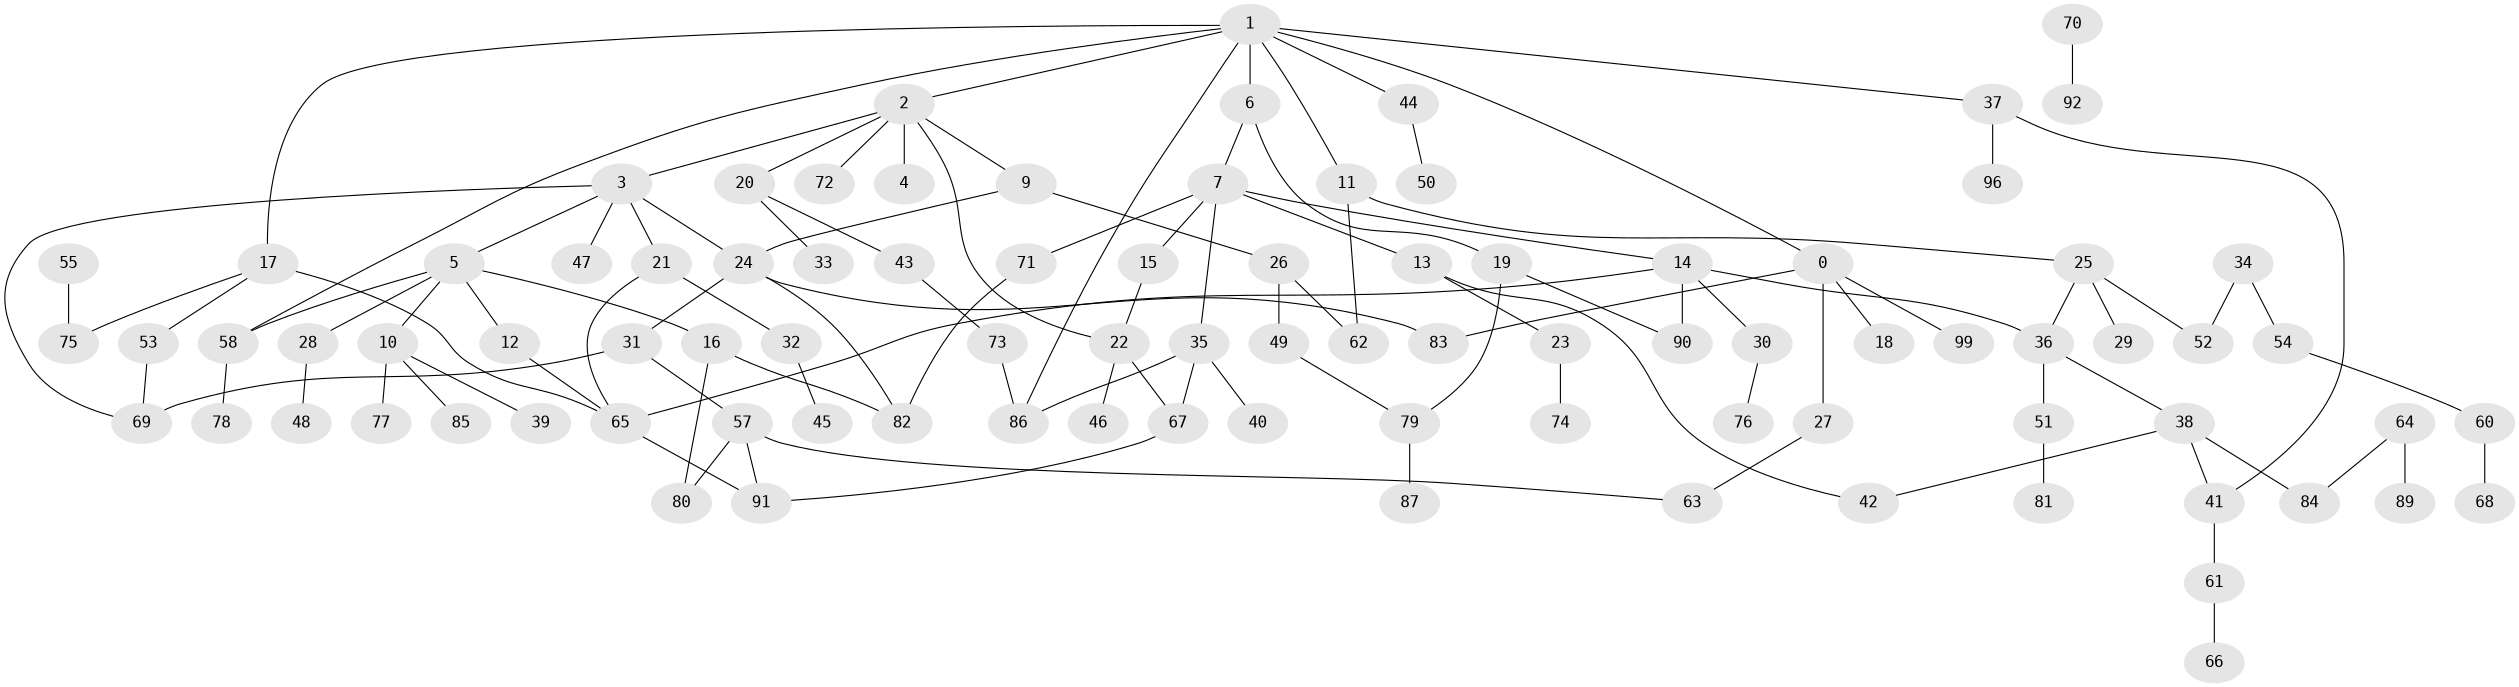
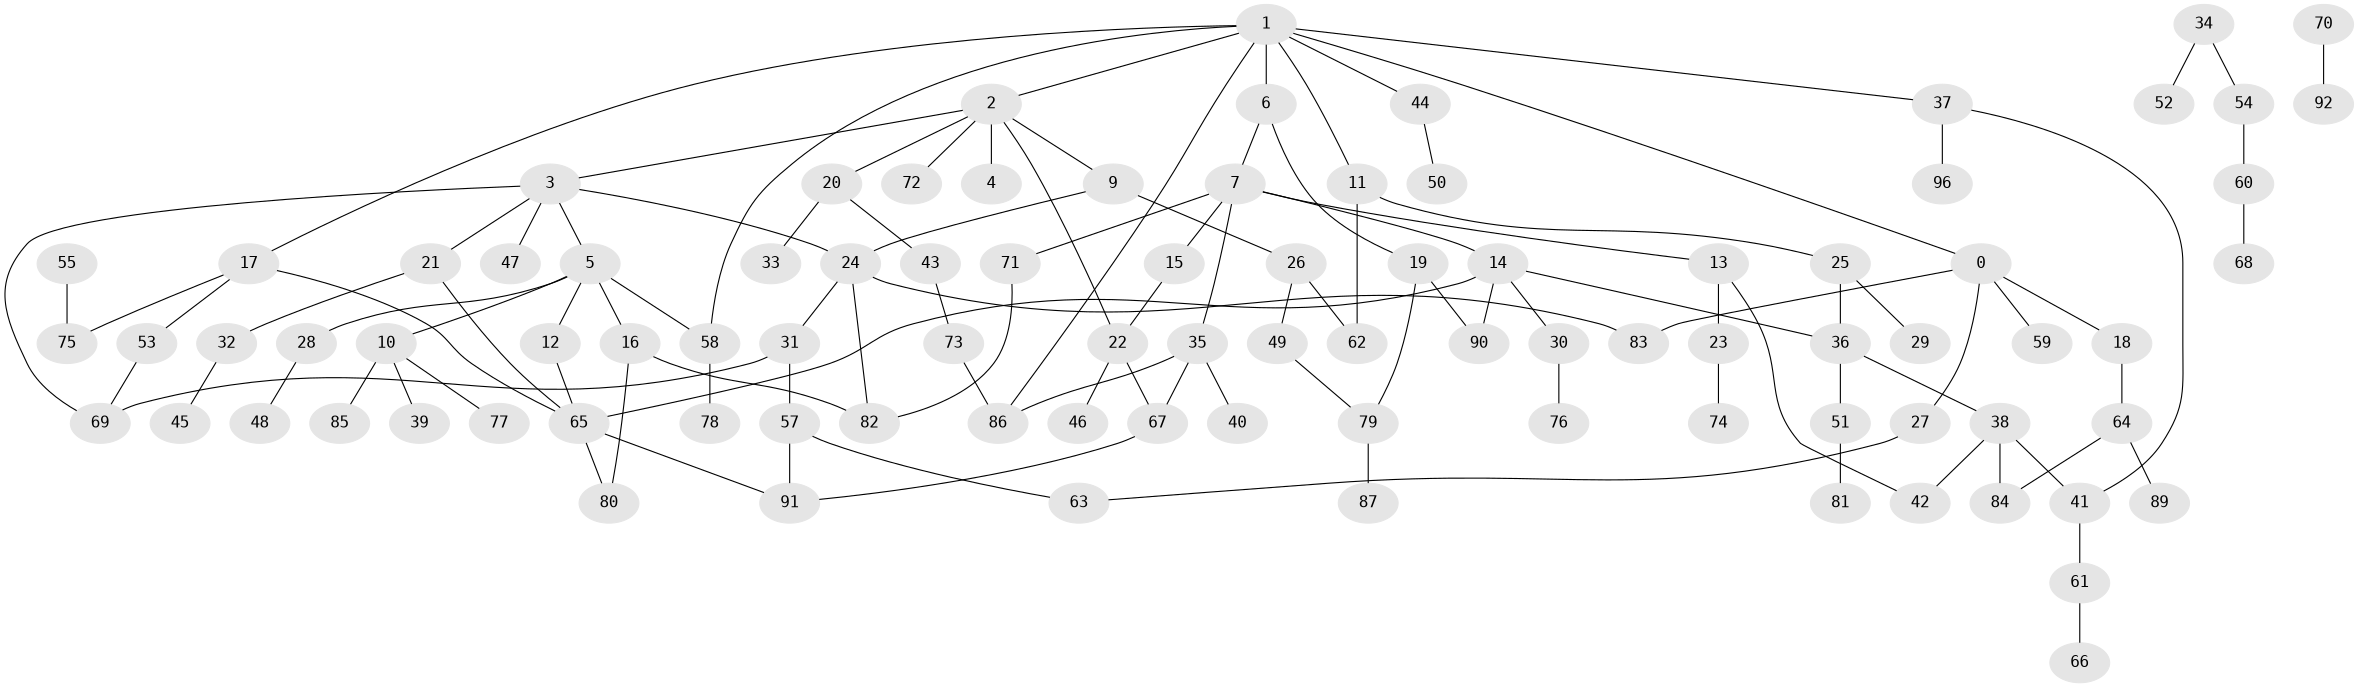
(2144, 304) -> none
(1964, 344) -> (2042, 344)
none -> (2122, 384)
(712, 463) -> (594, 463)
